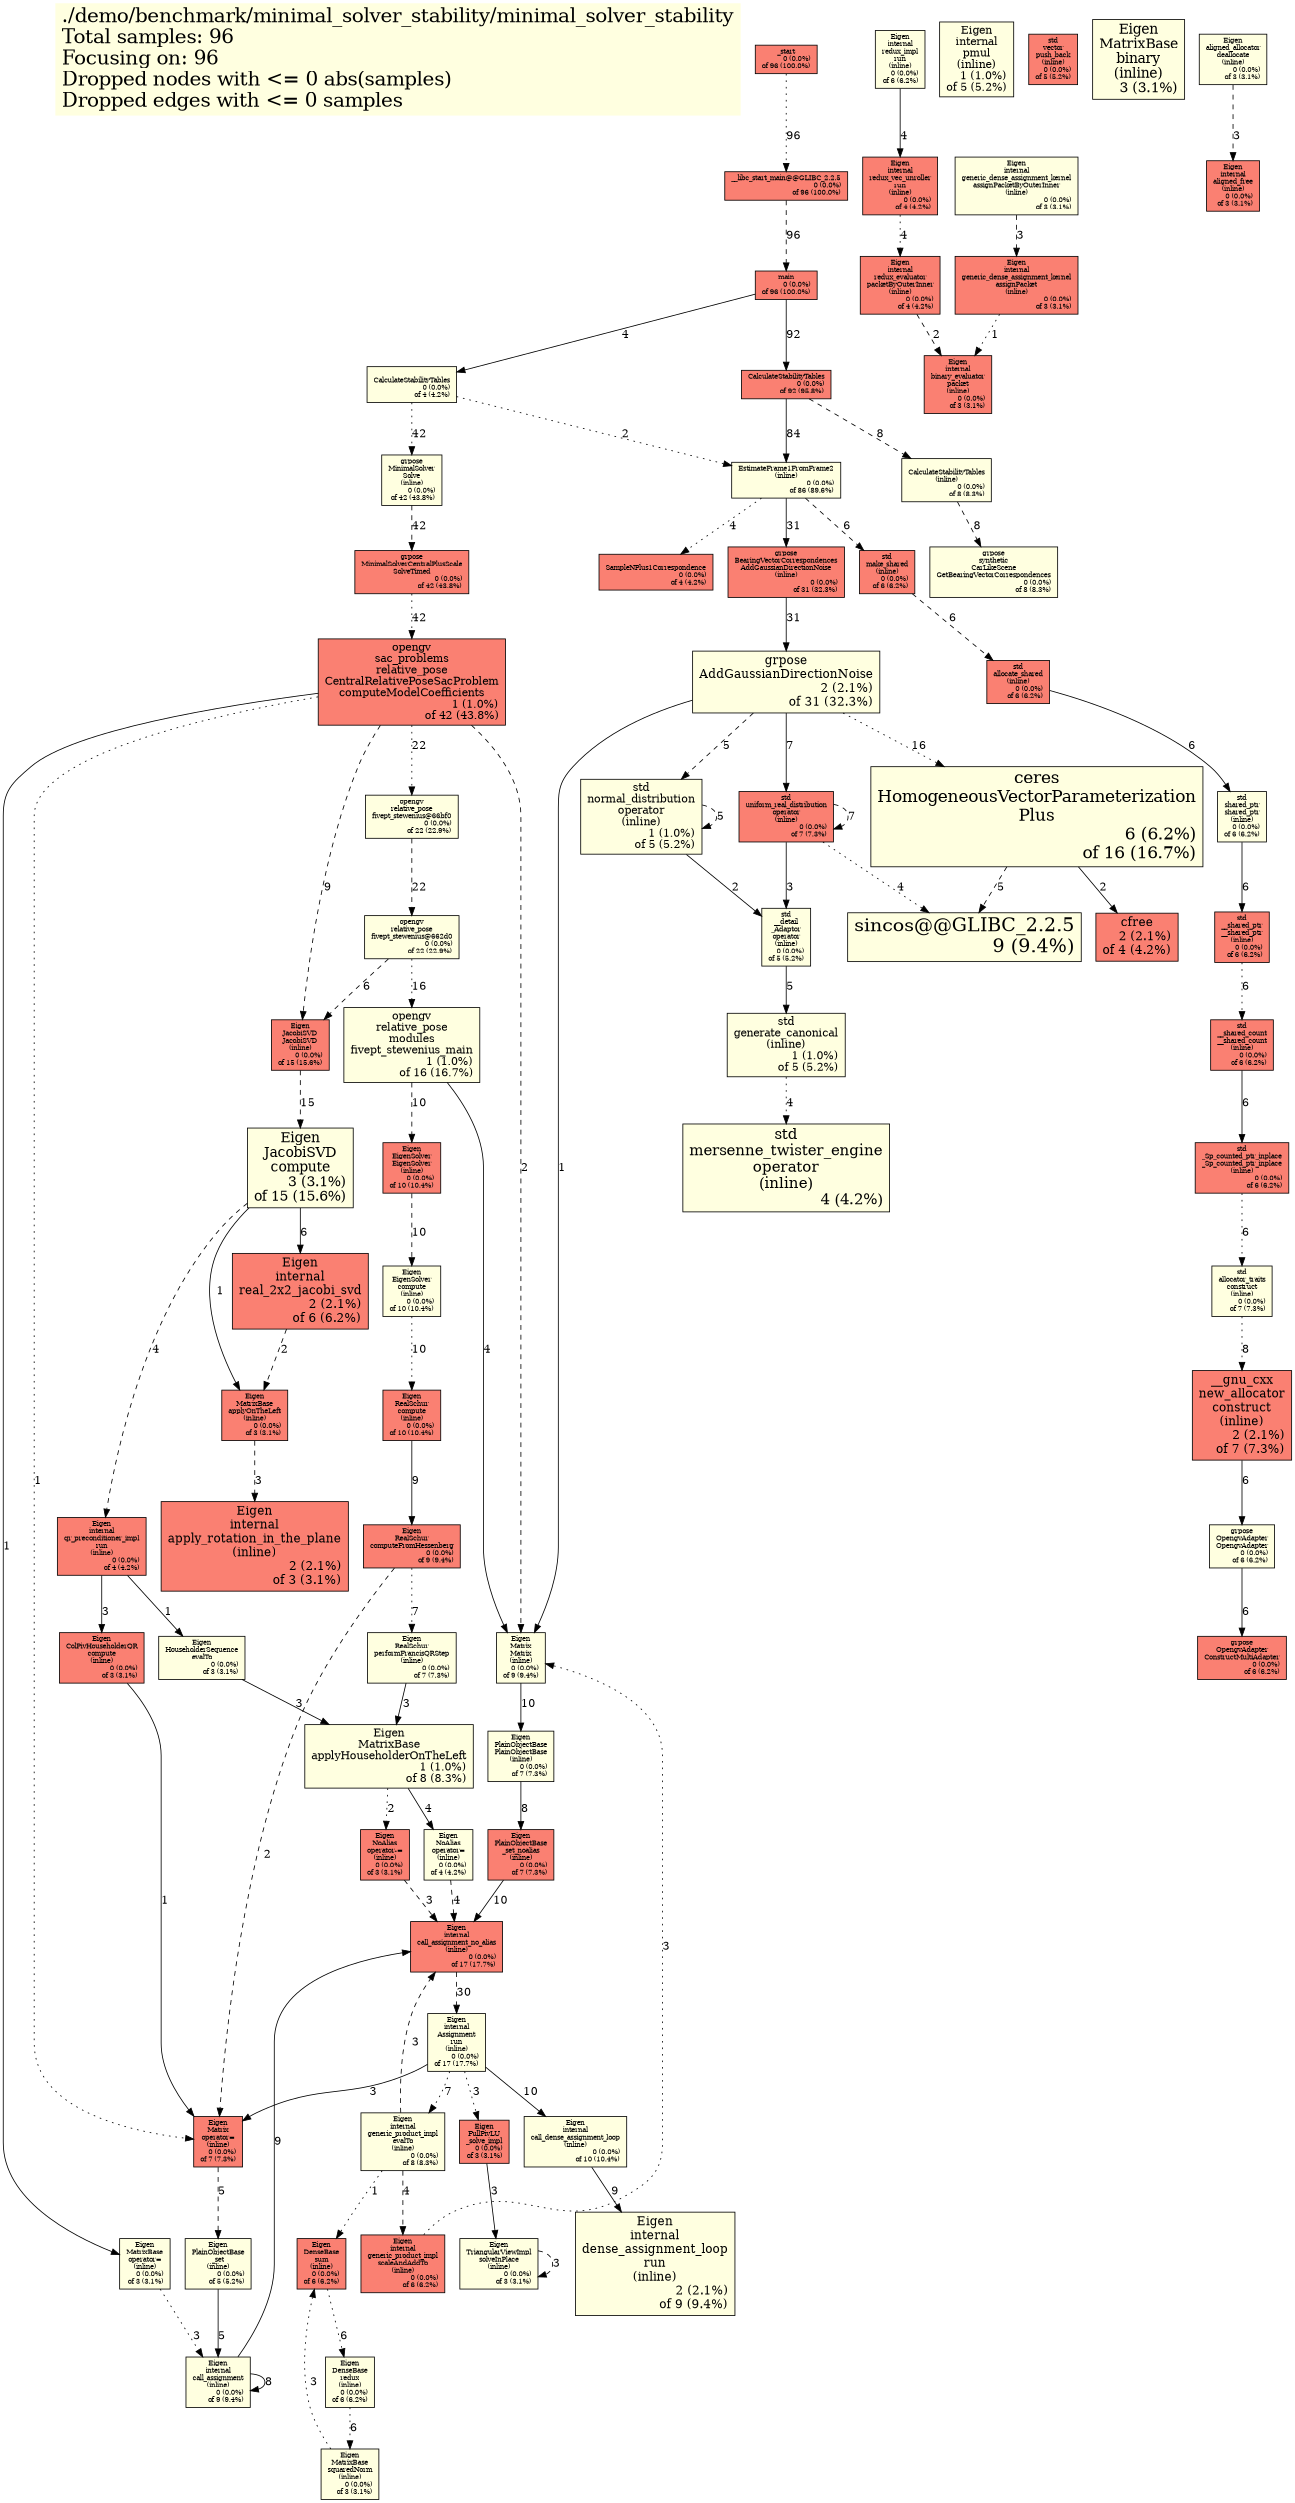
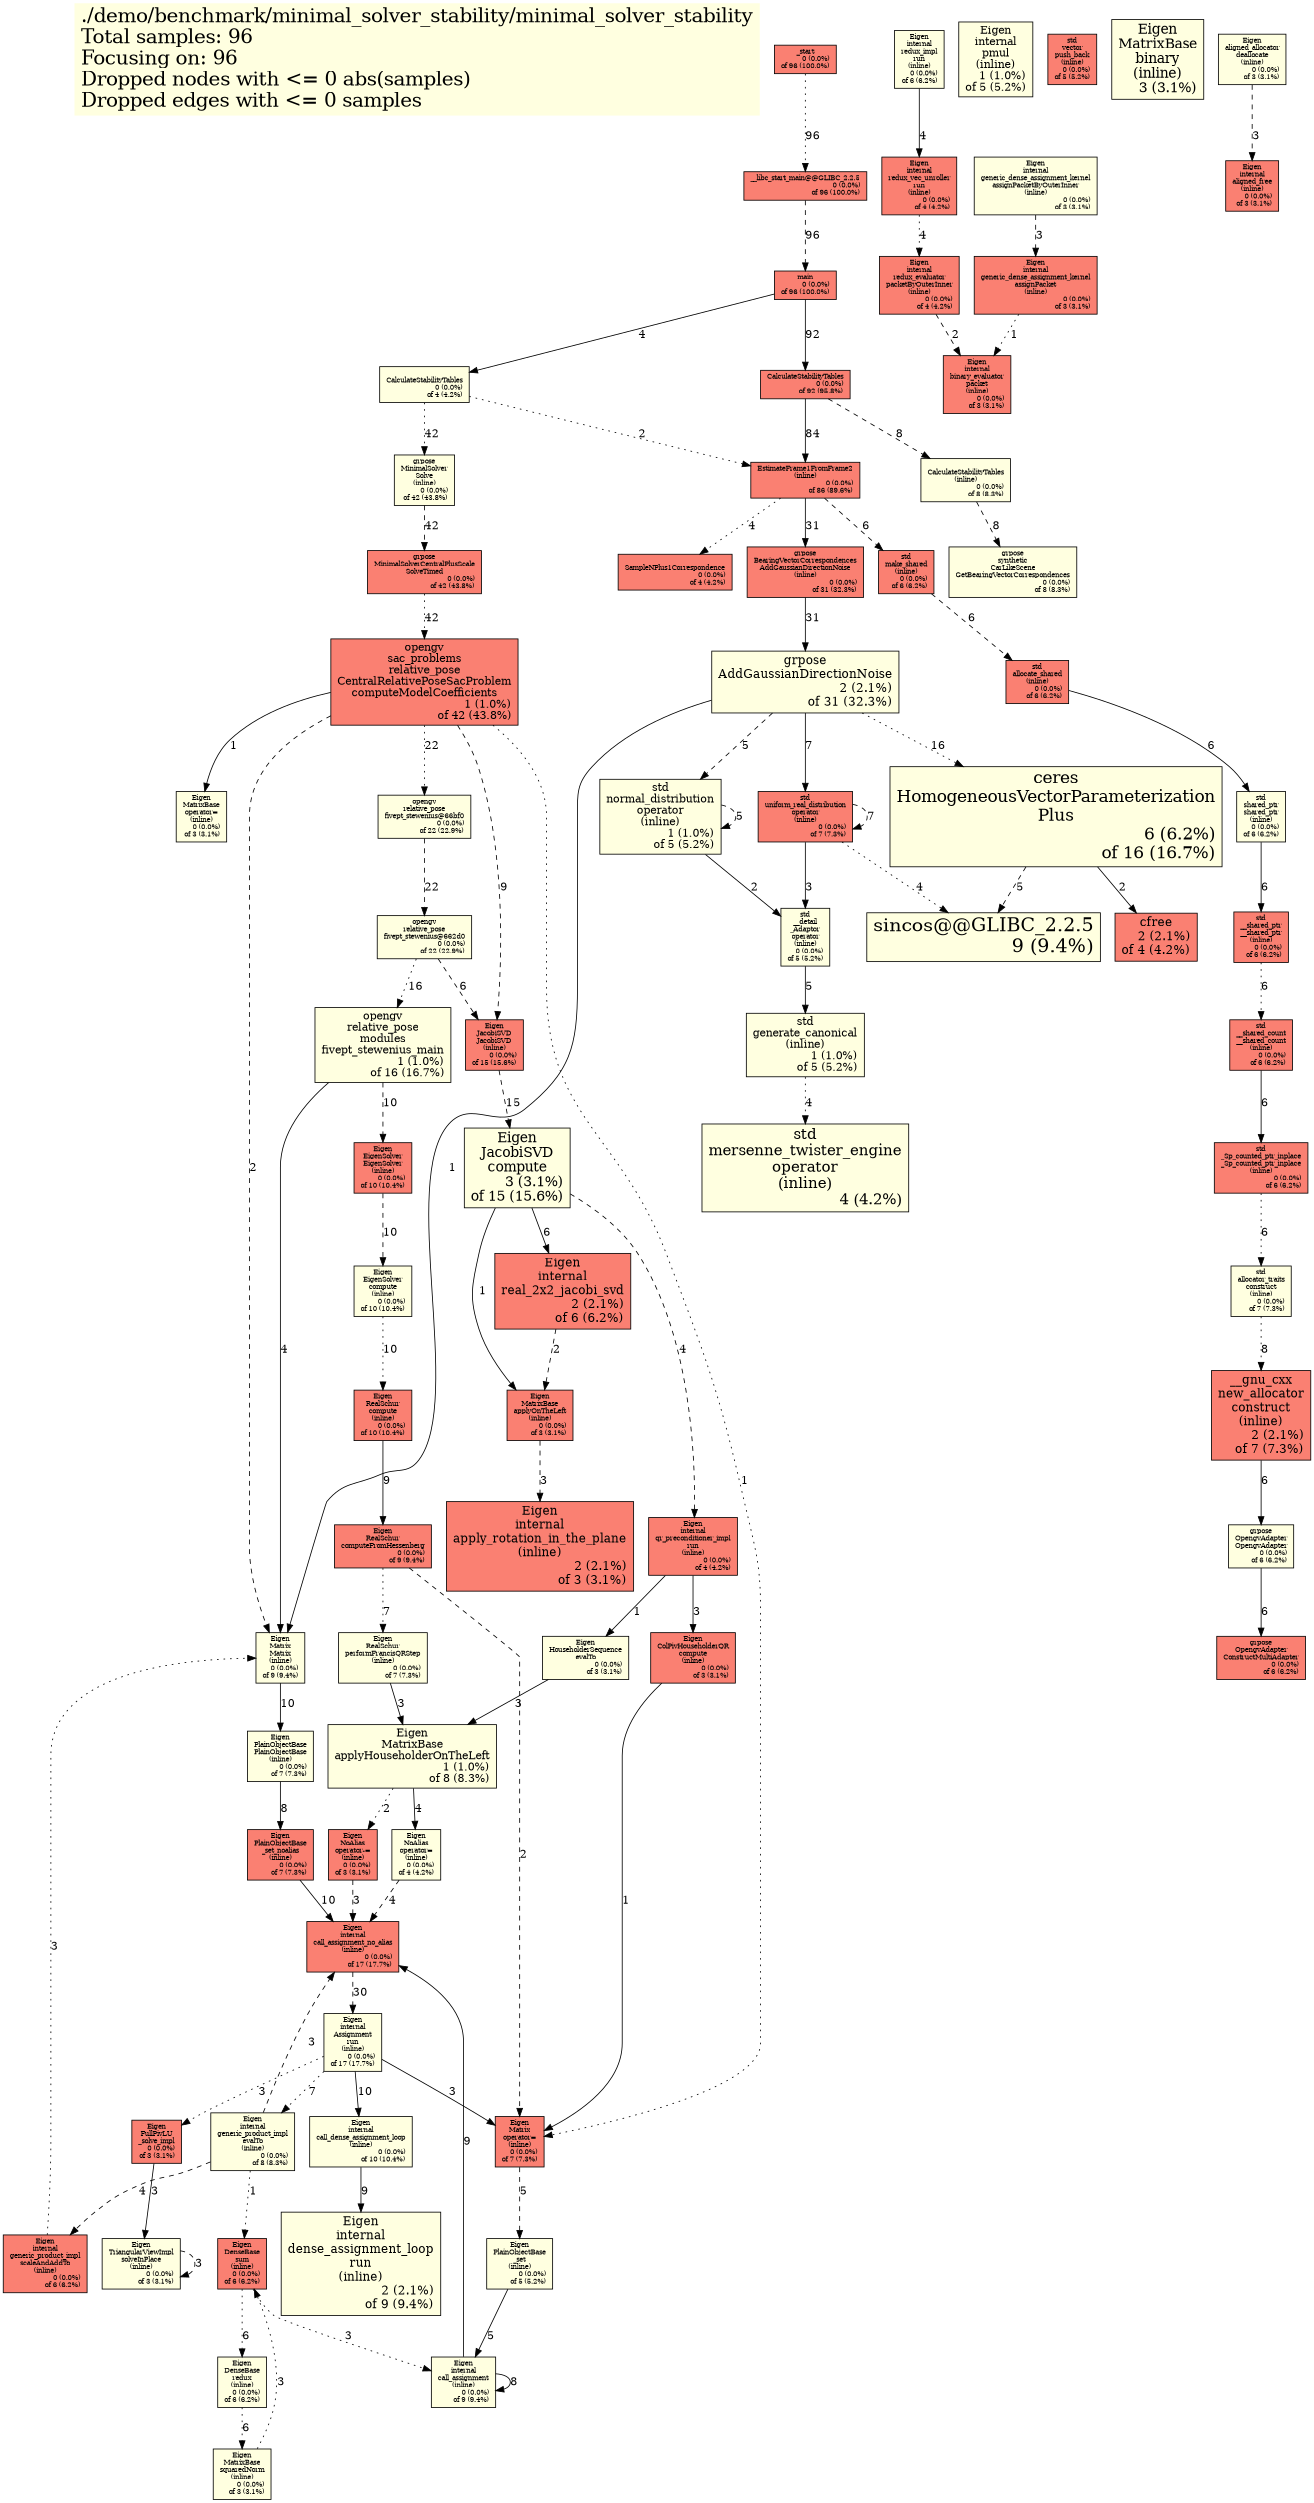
(786, 480) -> (805, 480)
(179, 2320) -> (332, 2338)
